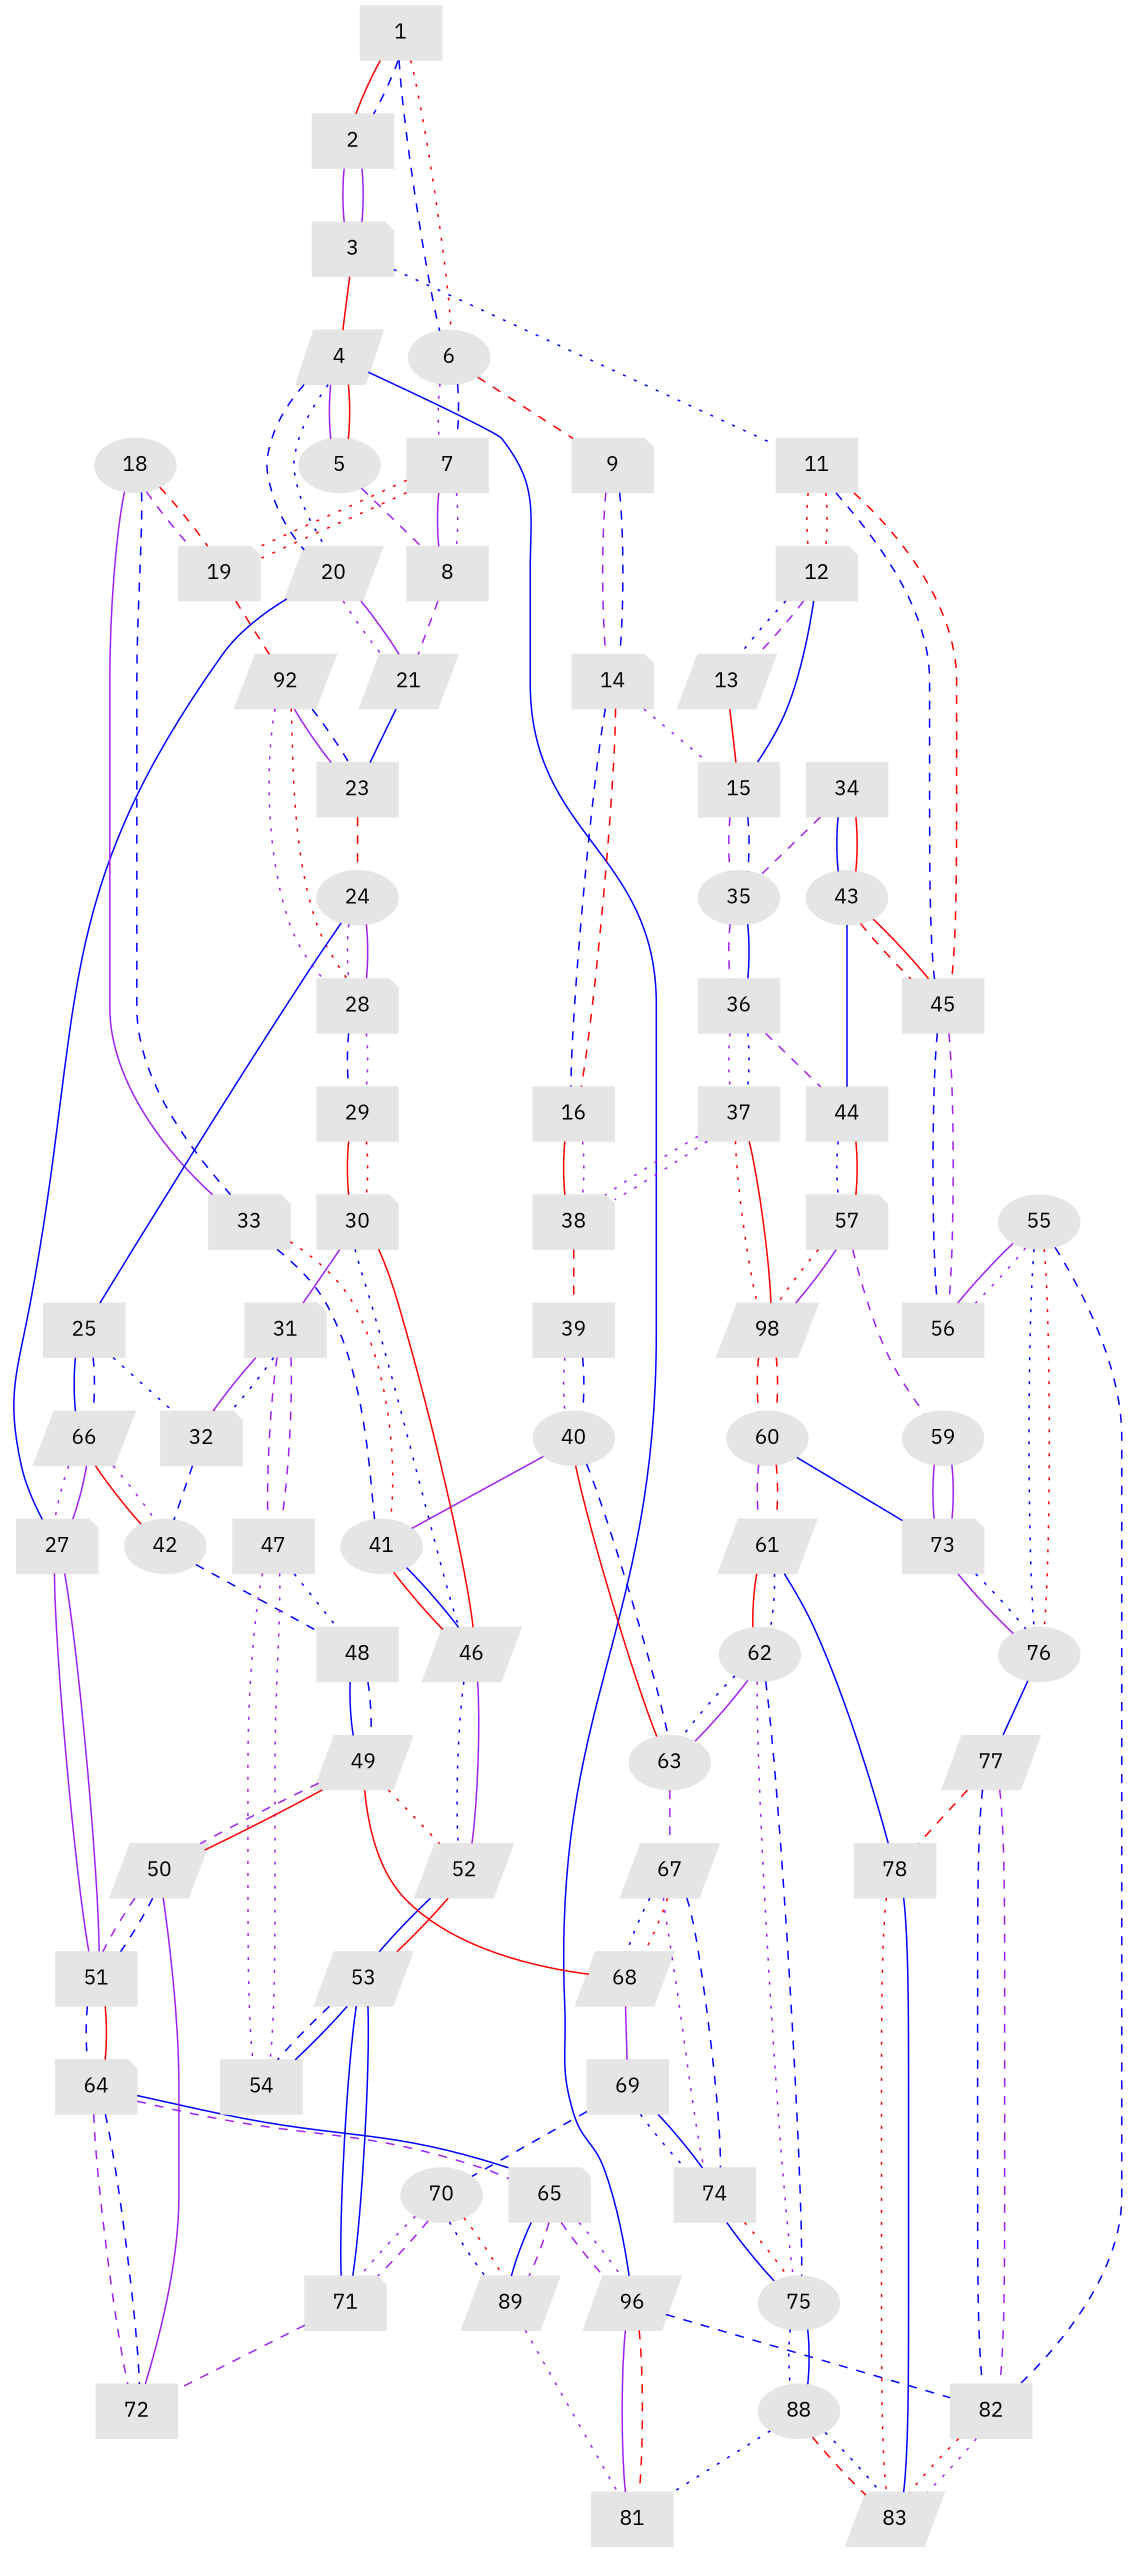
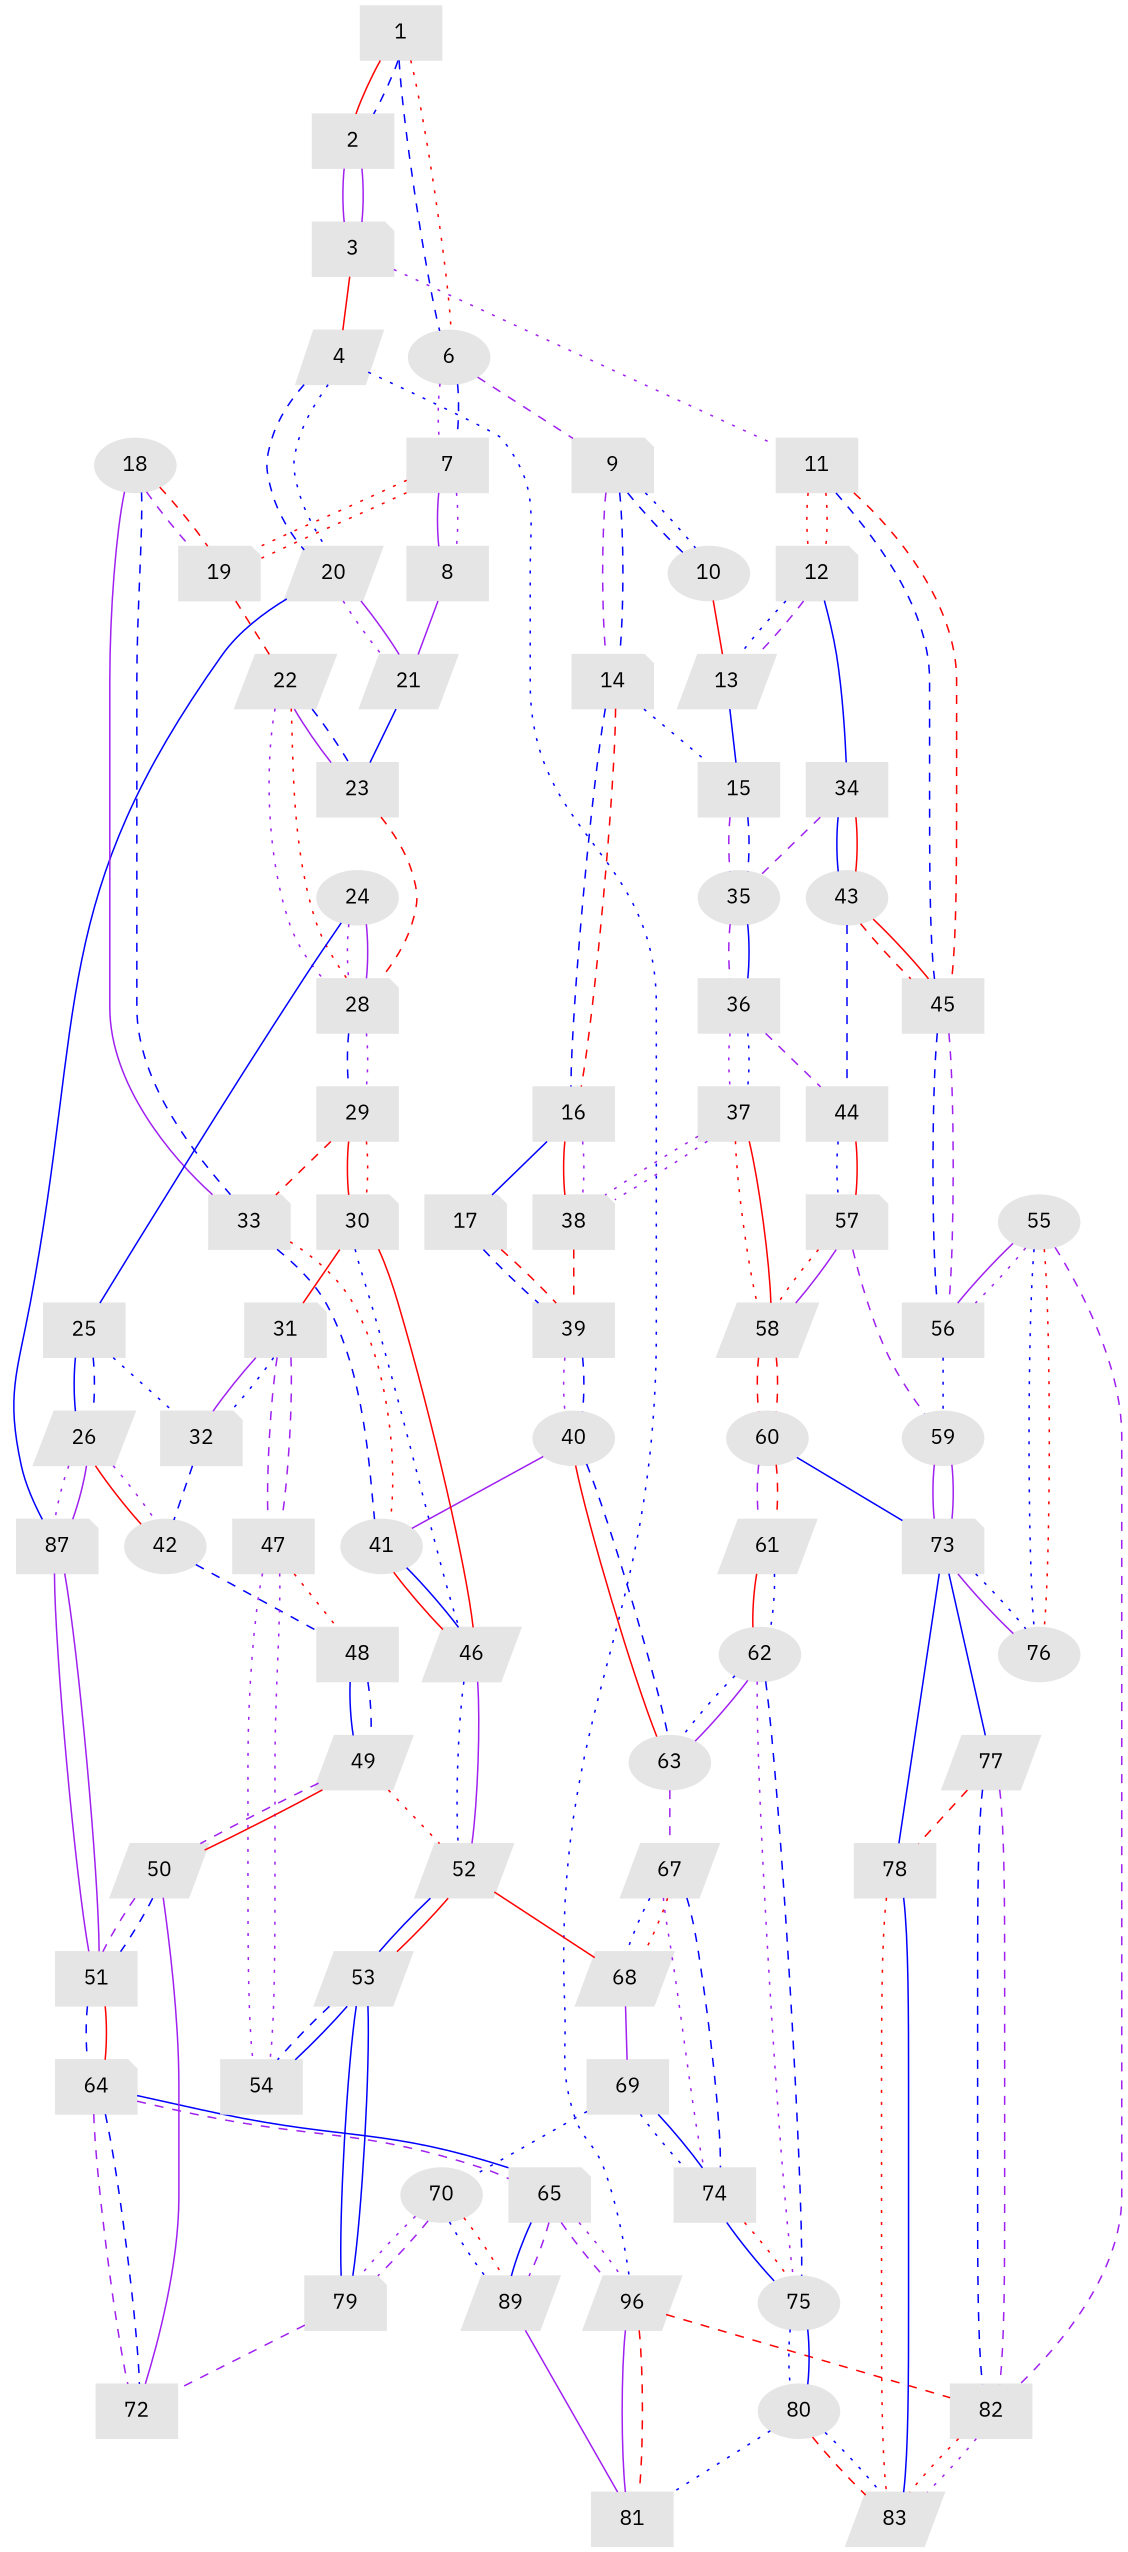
(585, 357) -> (585, 357)
(525, 408) -> (525, 408)
(340, 465) -> none
none -> (709, 574)
(428, 628) -> (428, 628)
(285, 682) -> (285, 682)
(795, 685) -> (840, 681)
(676, 736) -> (676, 736)
(733, 736) -> (733, 736)
(358, 844) -> (417, 898)
(847, 1006) -> (847, 1006)
none -> (303, 1168)
none -> (466, 1222)
(656, 1274) -> (656, 1274)
(320, 1278) -> (320, 1278)
(767, 1330) -> (767, 1330)
none -> (943, 1384)
(84, 1438) -> (84, 1438)
(57, 1546) -> (57, 1546)
(316, 1601) -> (316, 1601)
(845, 1705) -> (919, 1709)
(1015, 1708) -> (967, 1654)
(1122, 1824) -> (1122, 1824)
(438, 1925) -> (545, 1925)
(529, 2144) -> (529, 2144)
(346, 2303) -> (346, 2303)
(822, 2360) -> (822, 2360)
(571, 2411) -> (571, 2411)
(799, 2411) -> (799, 2411)
